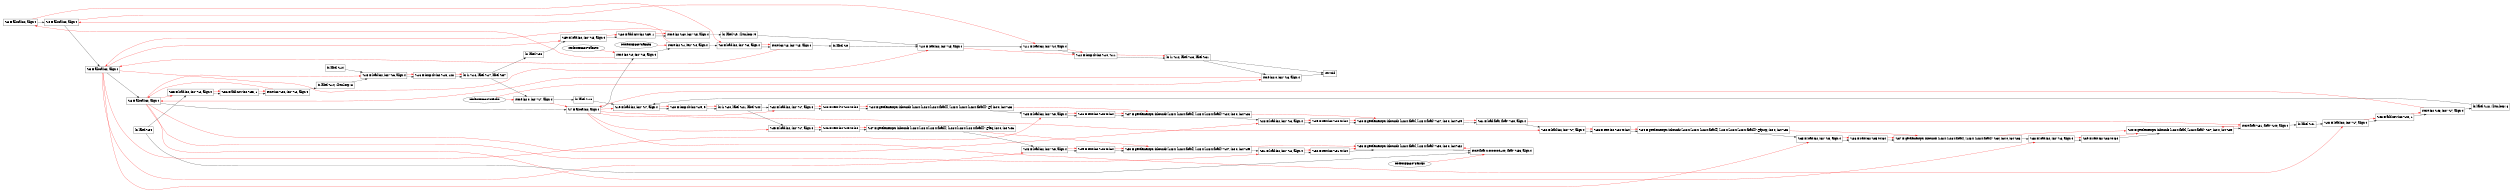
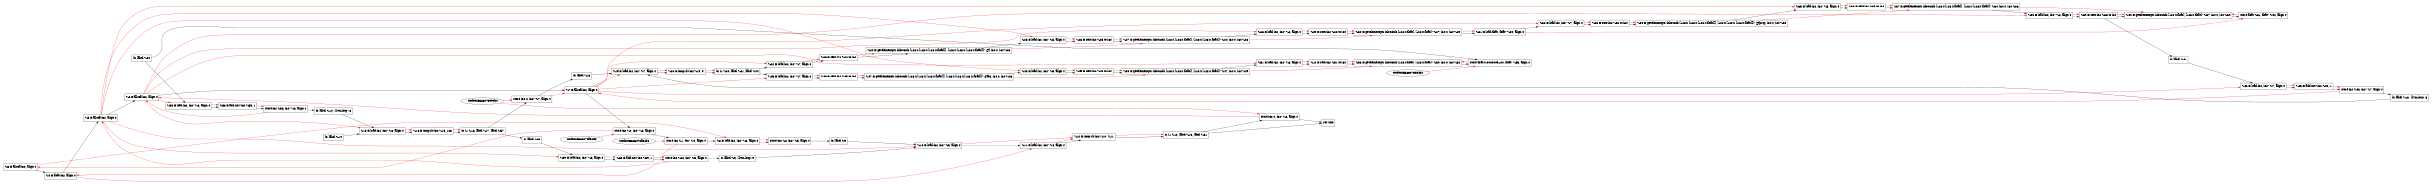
(62, 22) -> (61, 176)
(451, 61) -> none
(2292, 125) -> (2137, 37)
(1330, 151) -> (1328, 63)
